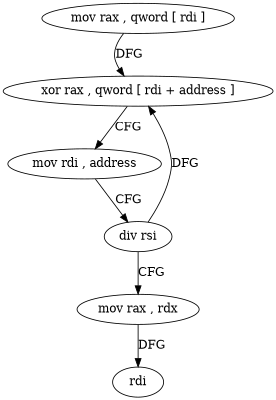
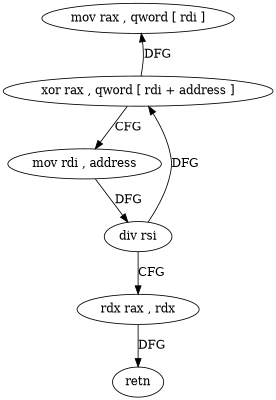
(115, 50) -> (143, 59)
(129, 200) -> (129, 200)
(138, 309) -> (138, 309)
(138, 382) -> (138, 382)
